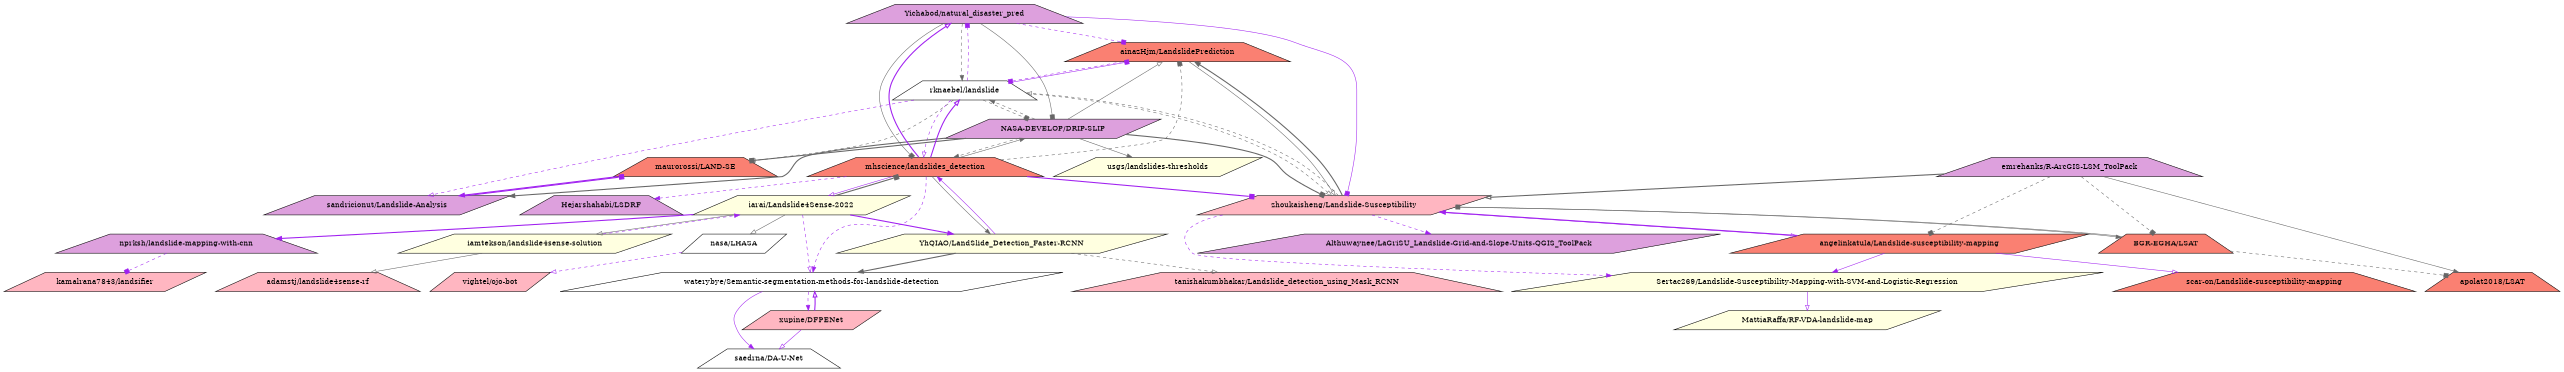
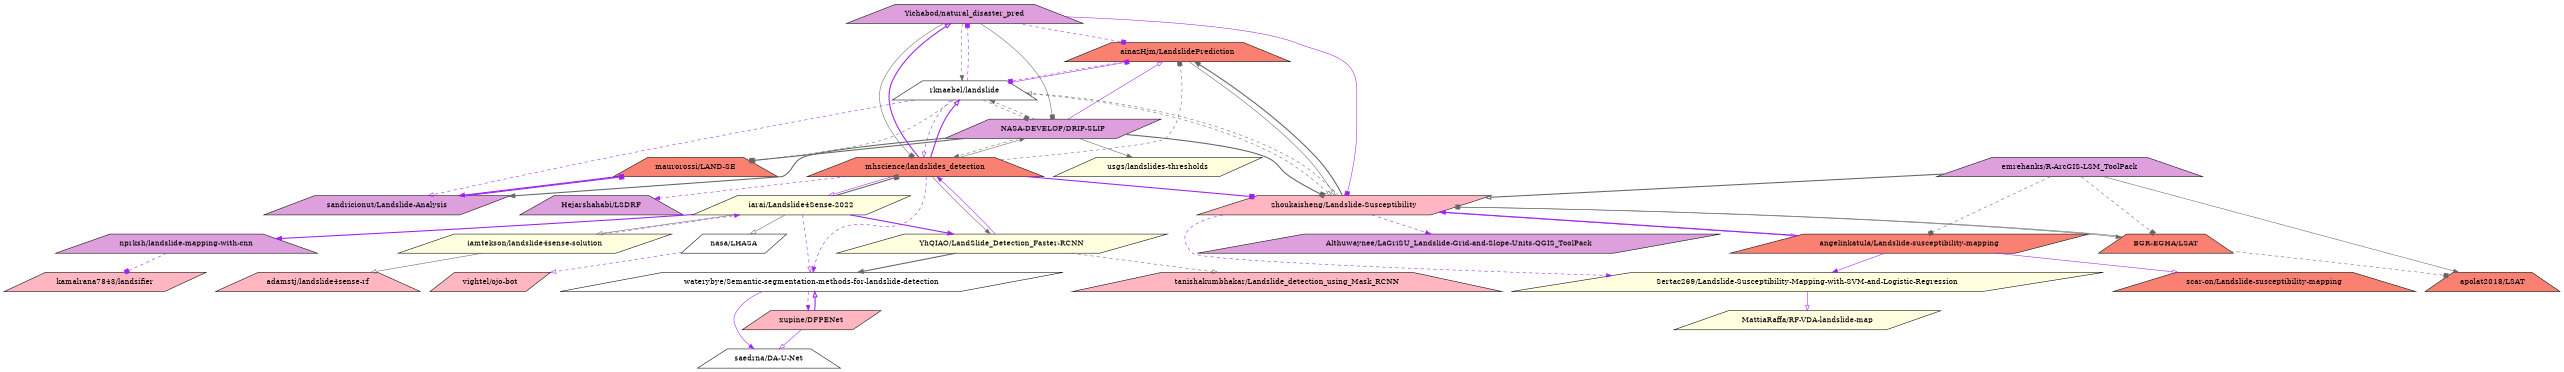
(1113, 92) -> (1113, 92)
